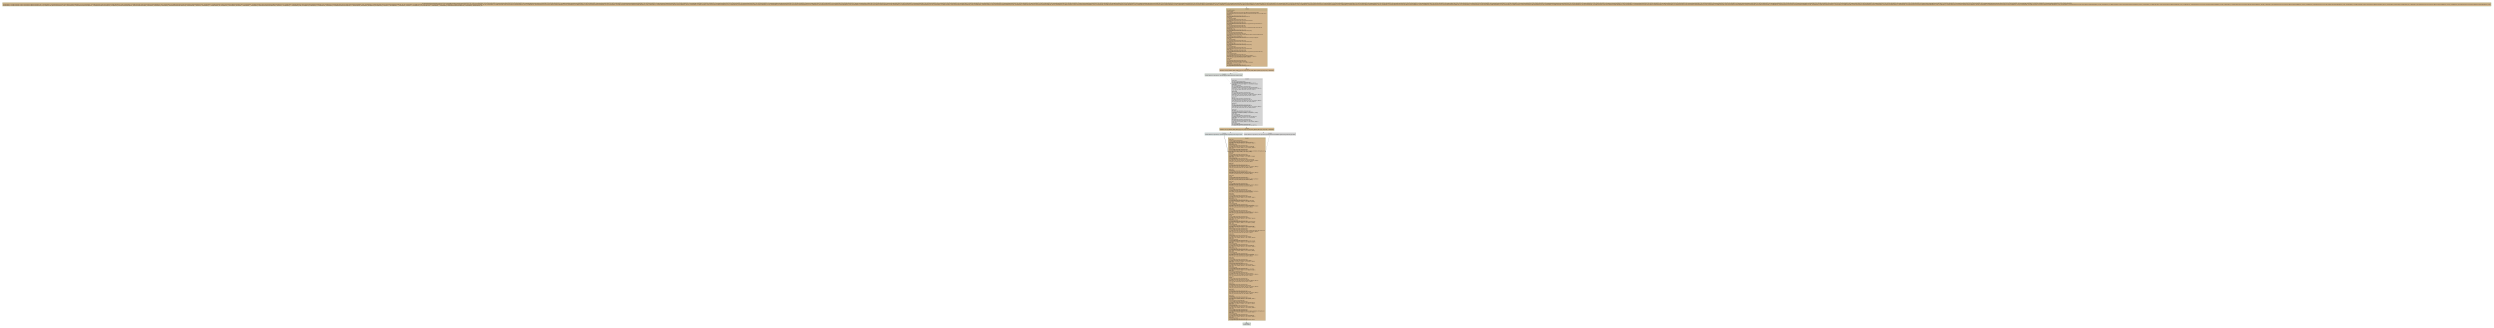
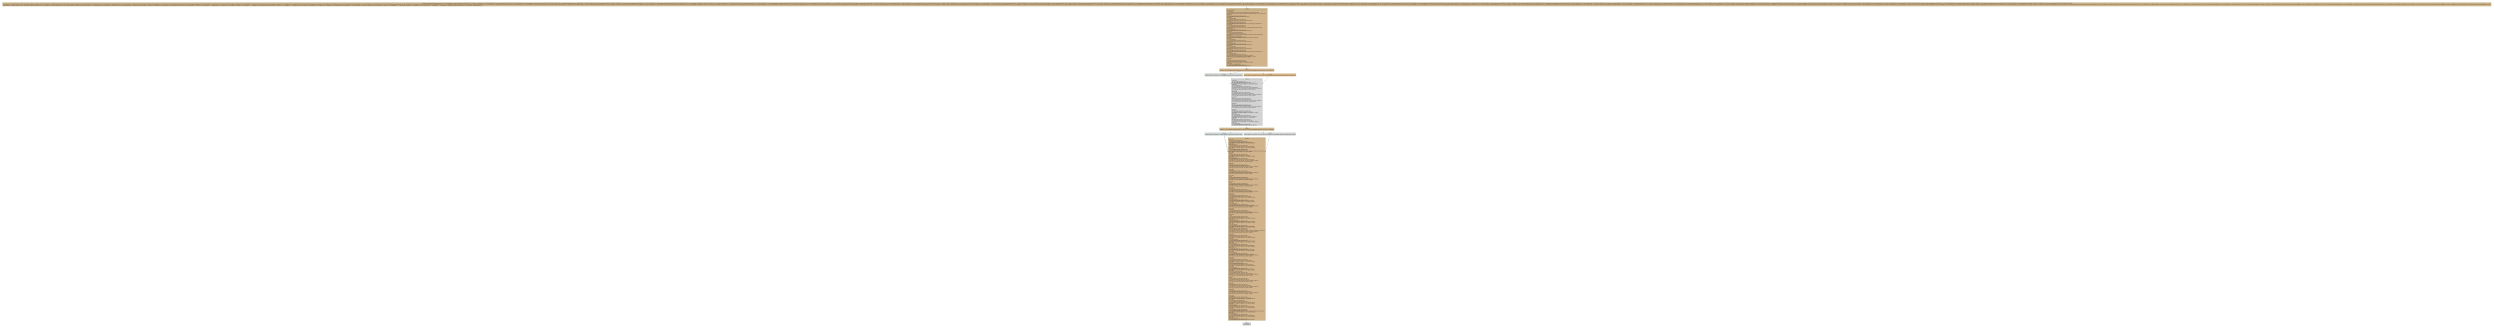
none -> (1270, 75)
